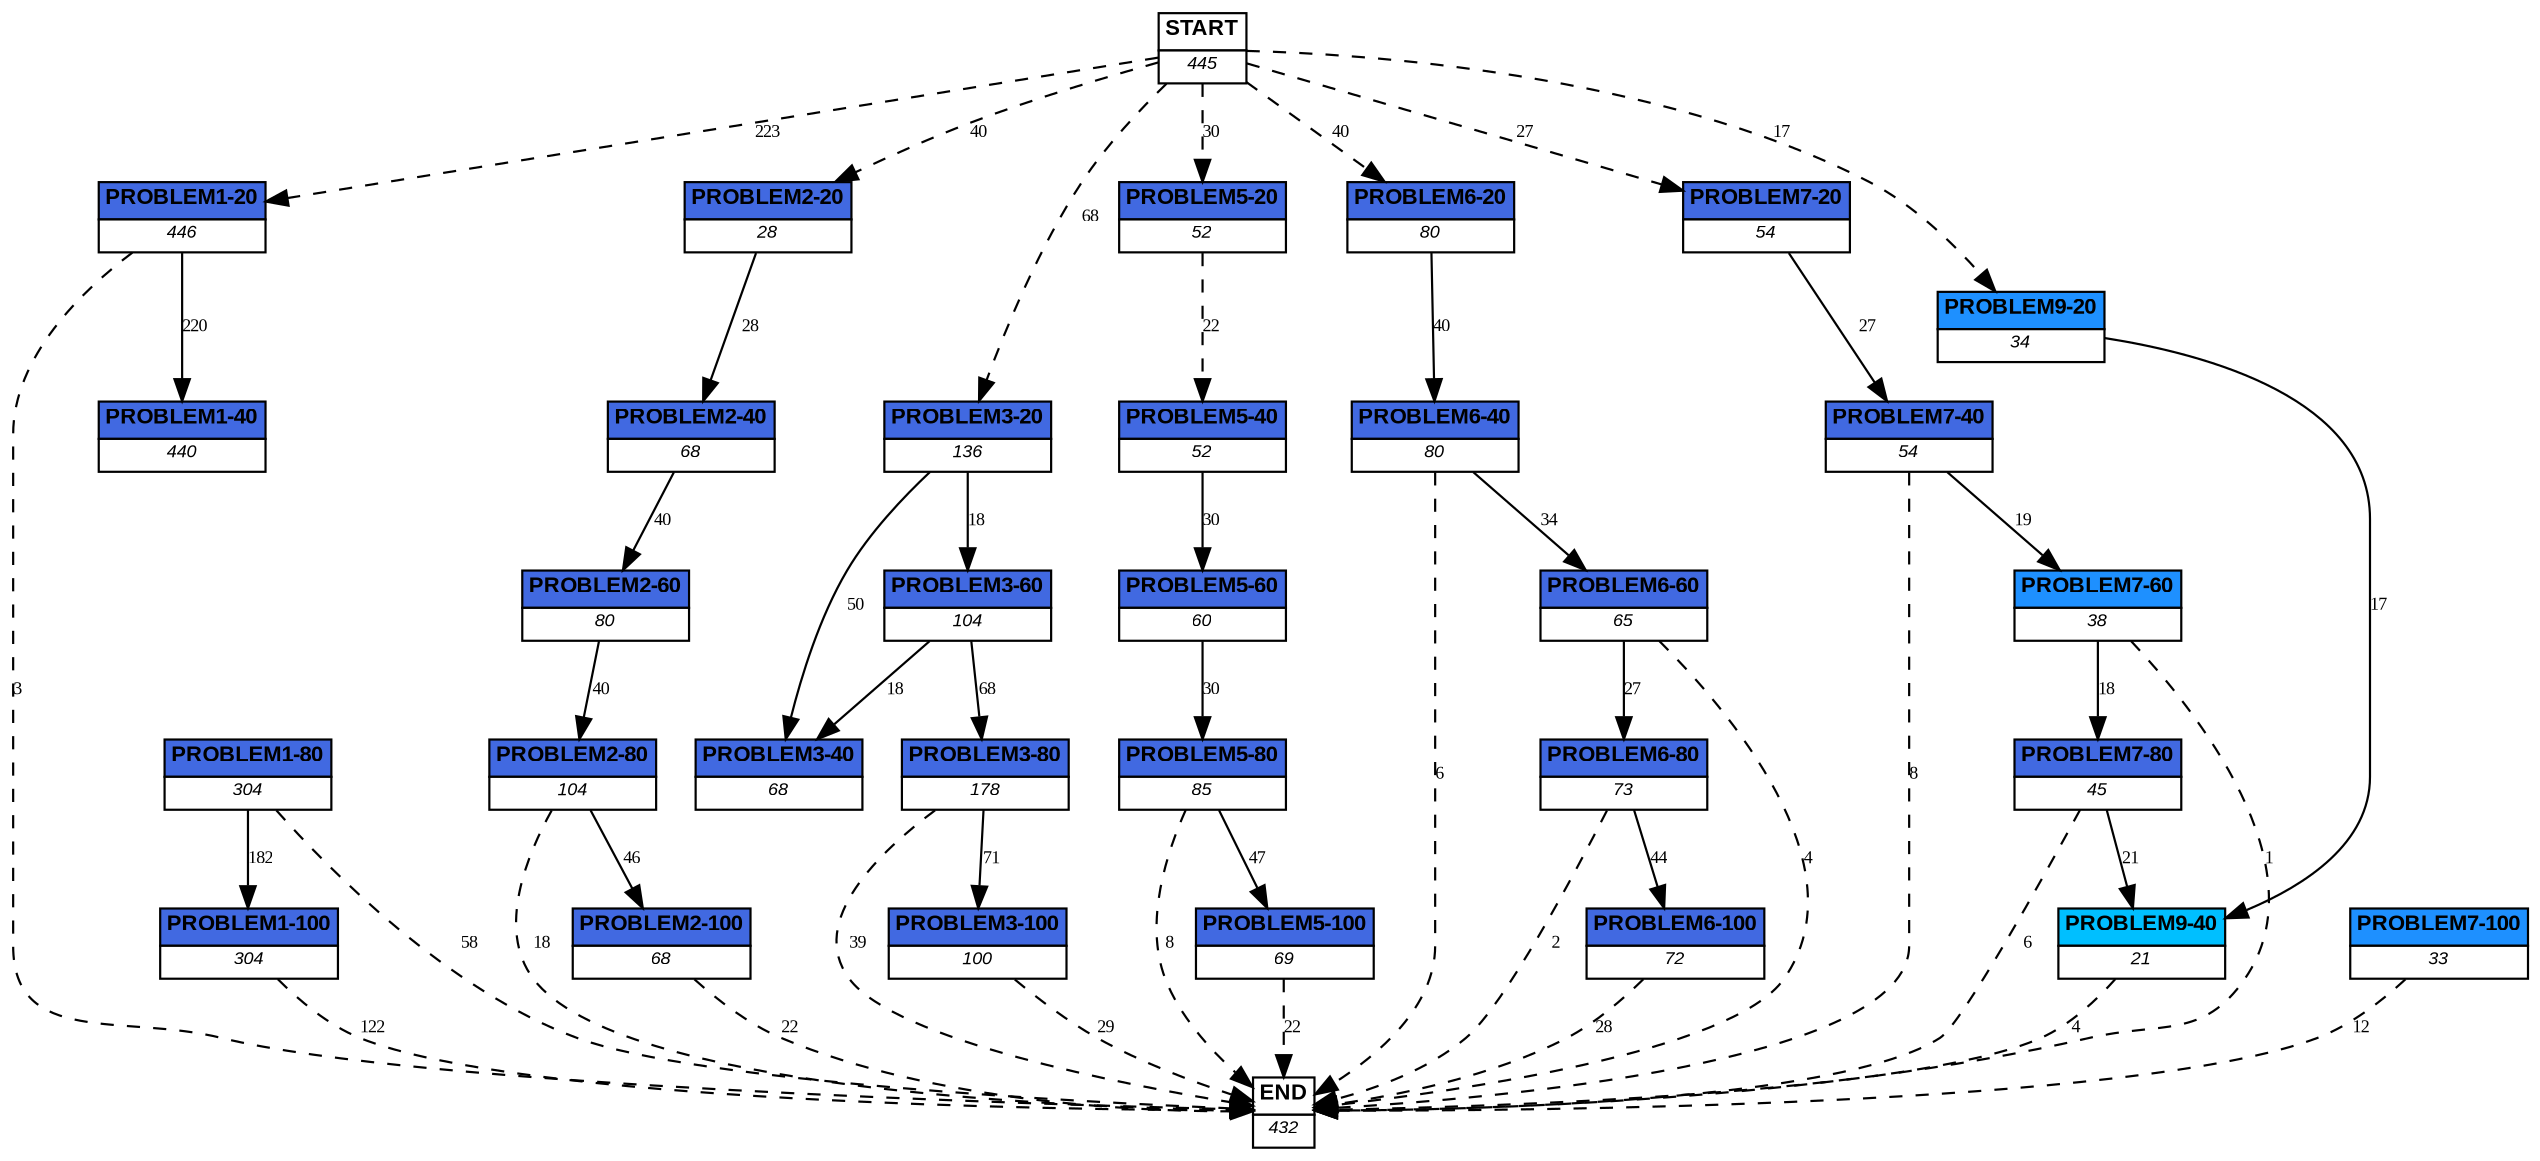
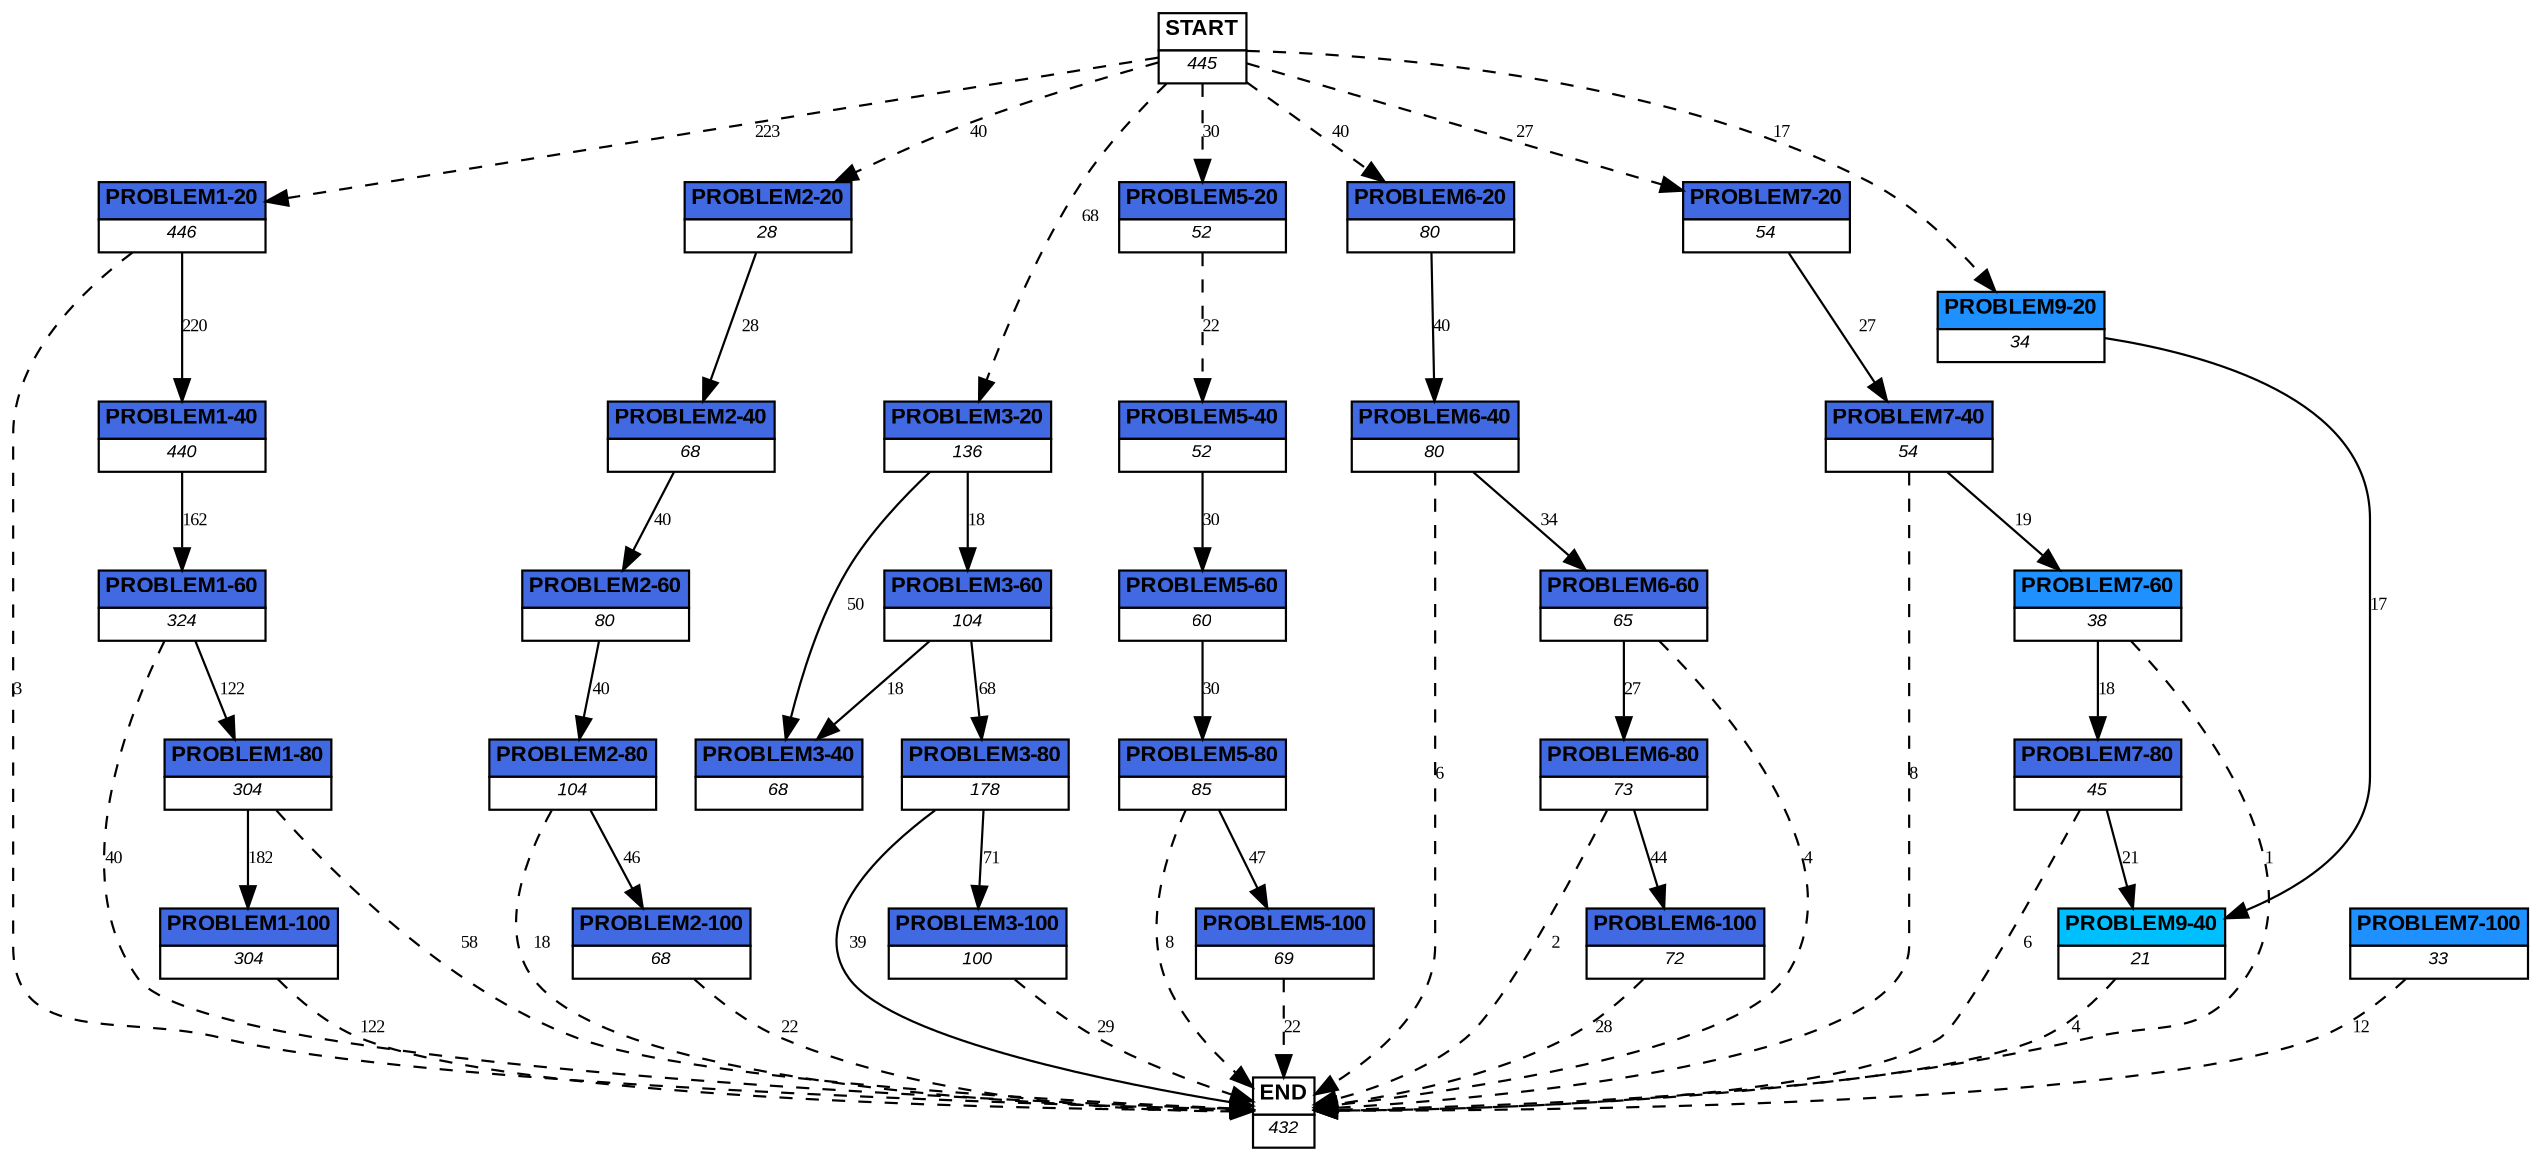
none -> (182, 606)
(933, 1029) -> (933, 1029)
